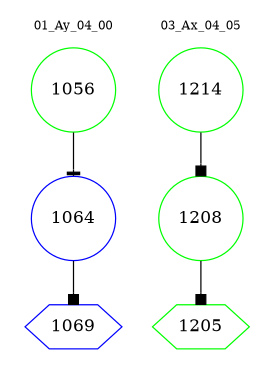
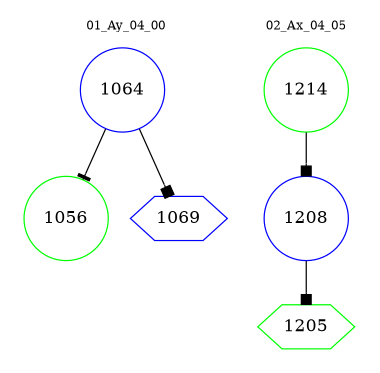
(201, 26) -> (306, 26)
(74, 151) -> (96, 151)
(201, 218) -> (306, 218)
